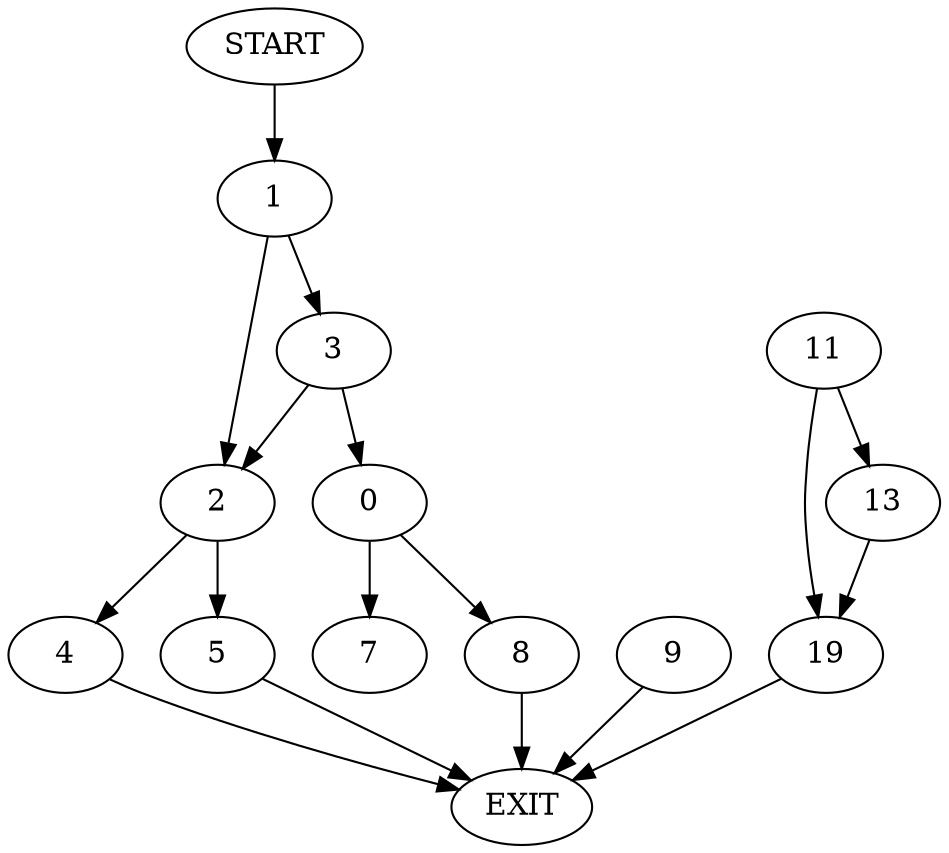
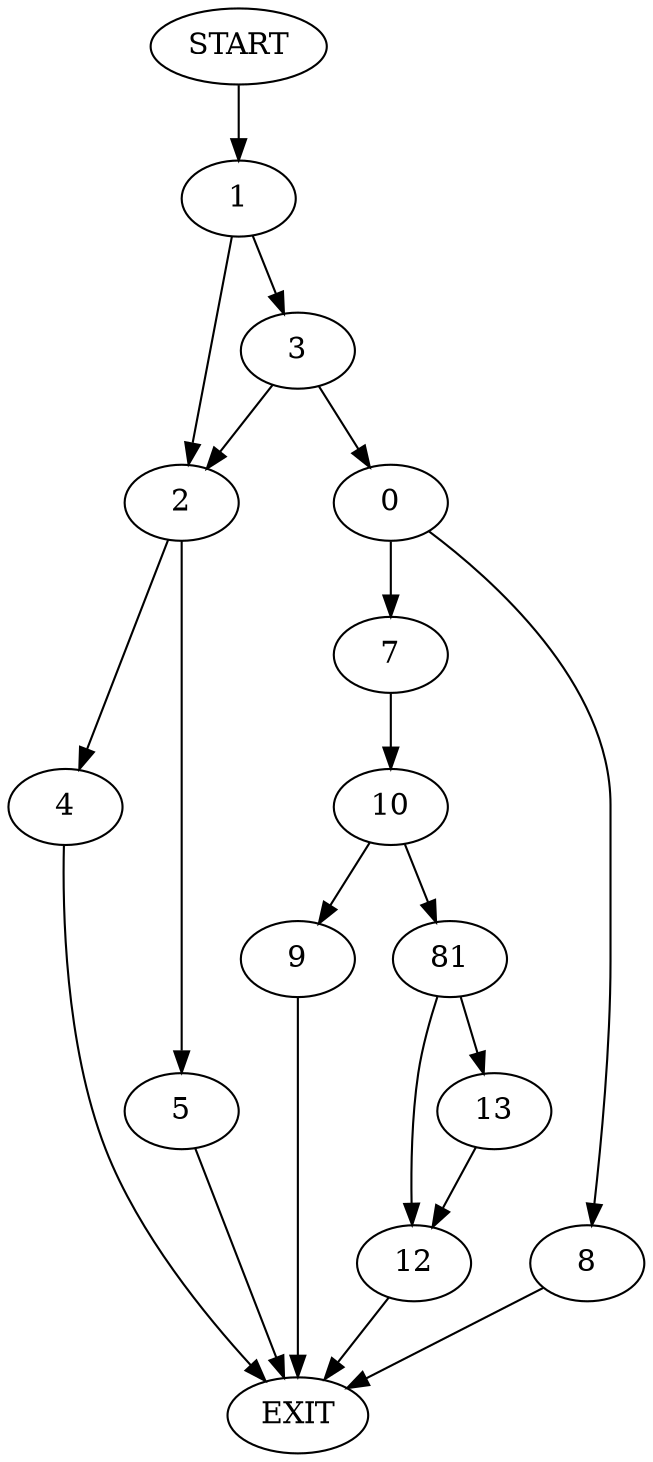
(824, 351) -> (450, 959)
(826, 655) -> (414, 1263)
none -> (391, 807)
